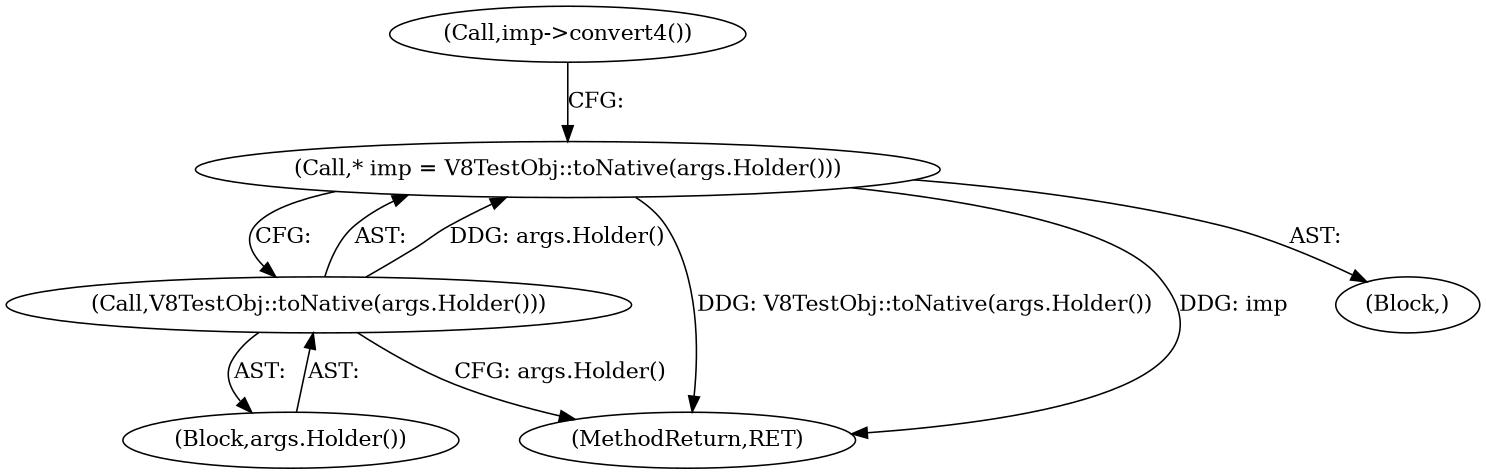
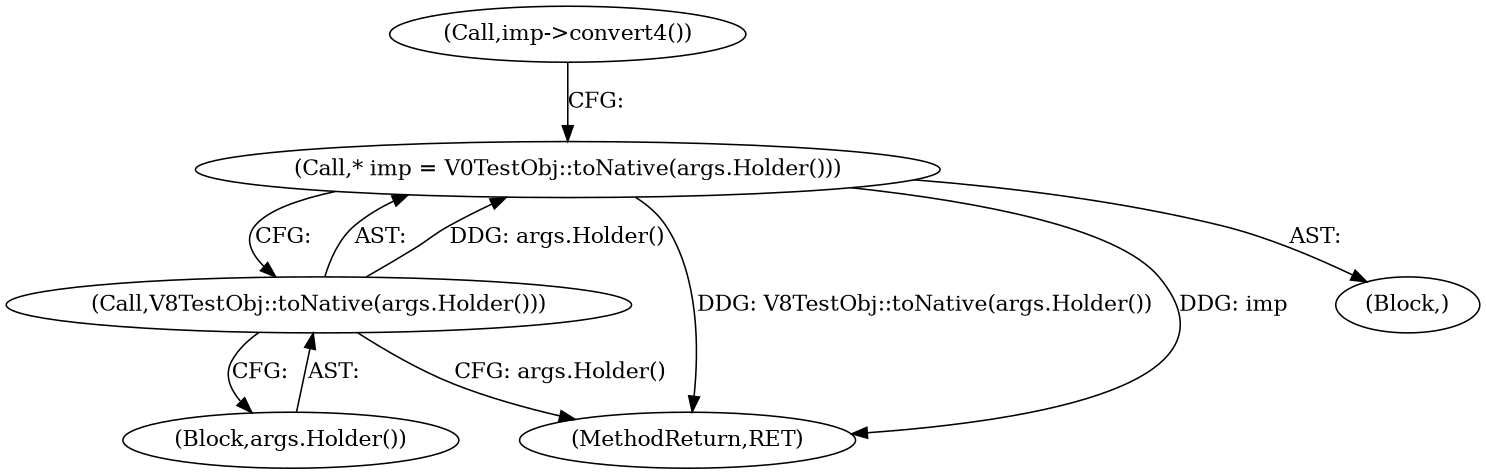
(568, 170) -> (568, 170)
(264, 373) -> (264, 373)
